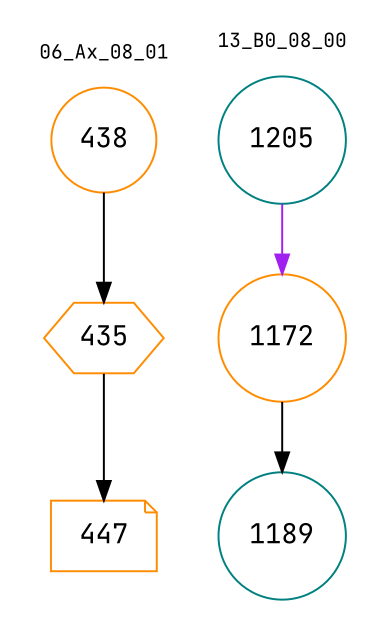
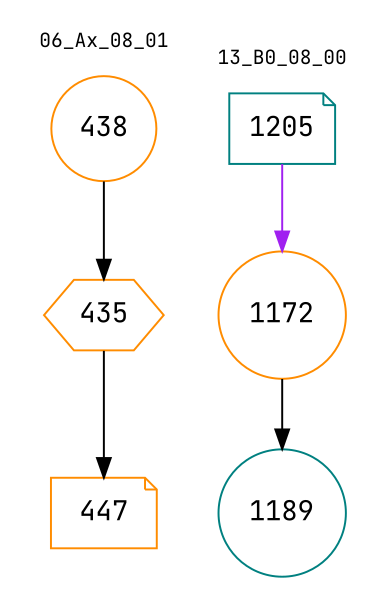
(282, 140) -> (282, 129)
